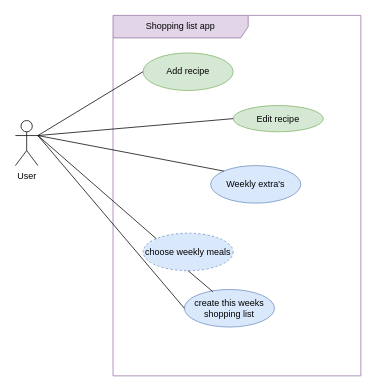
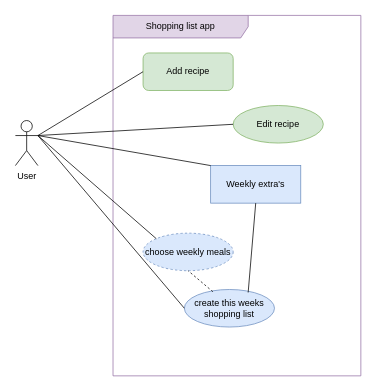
(188, 72) -> (188, 72)
(278, 119) -> (278, 124)
(255, 184) -> (255, 184)
none -> (252, 248)
(200, 281) -> (200, 281)
